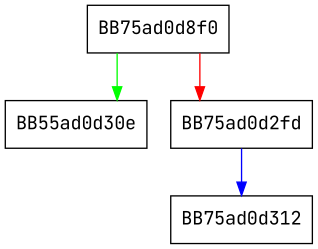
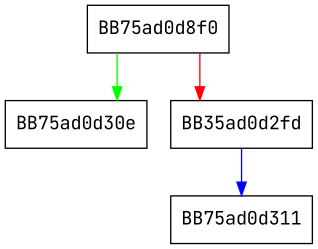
(76, 124) -> (76, 124)
(242, 124) -> (242, 124)
(242, 220) -> (242, 220)
